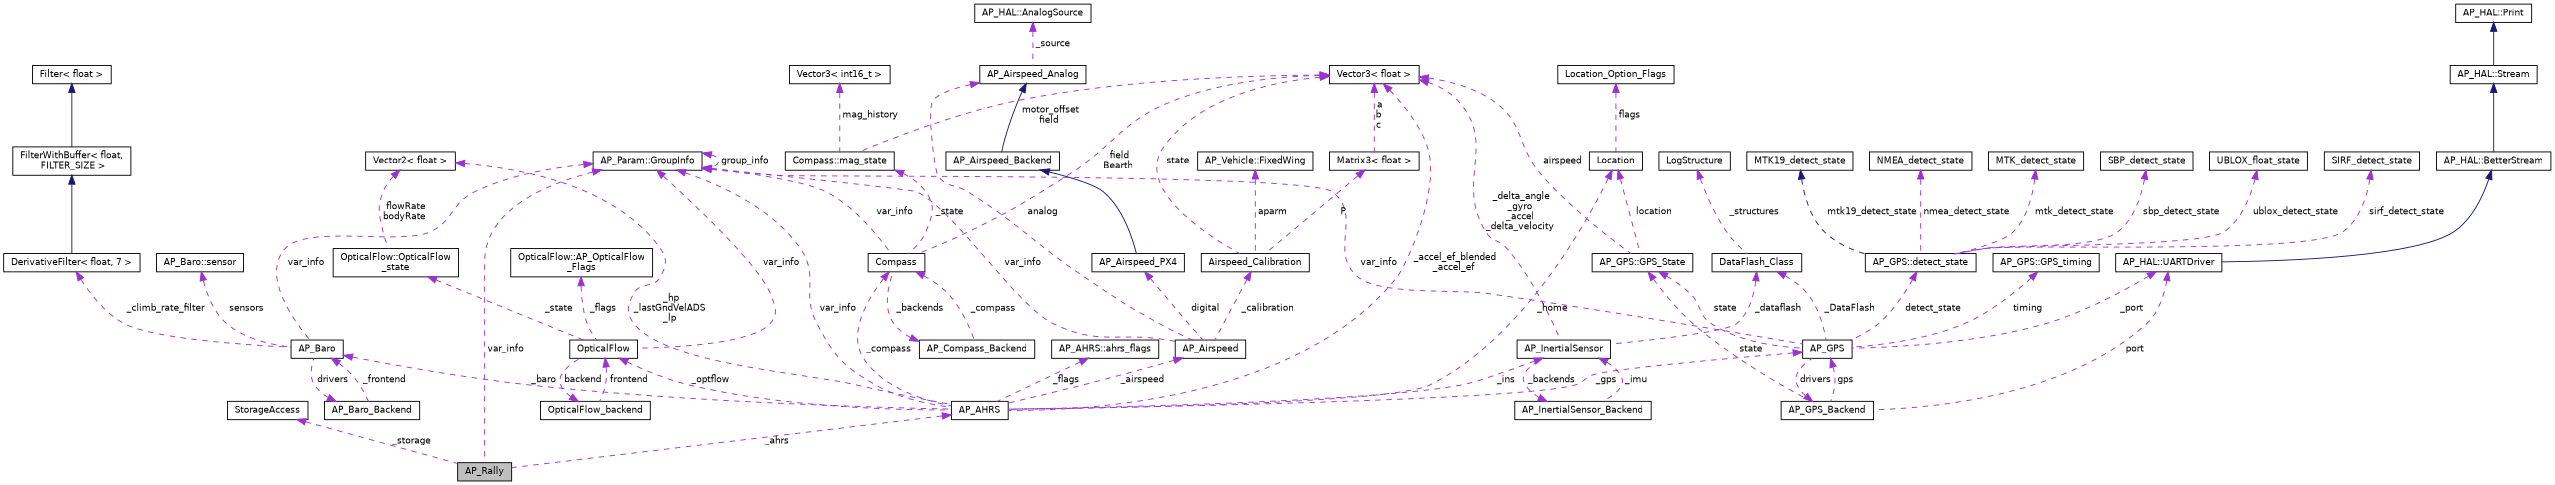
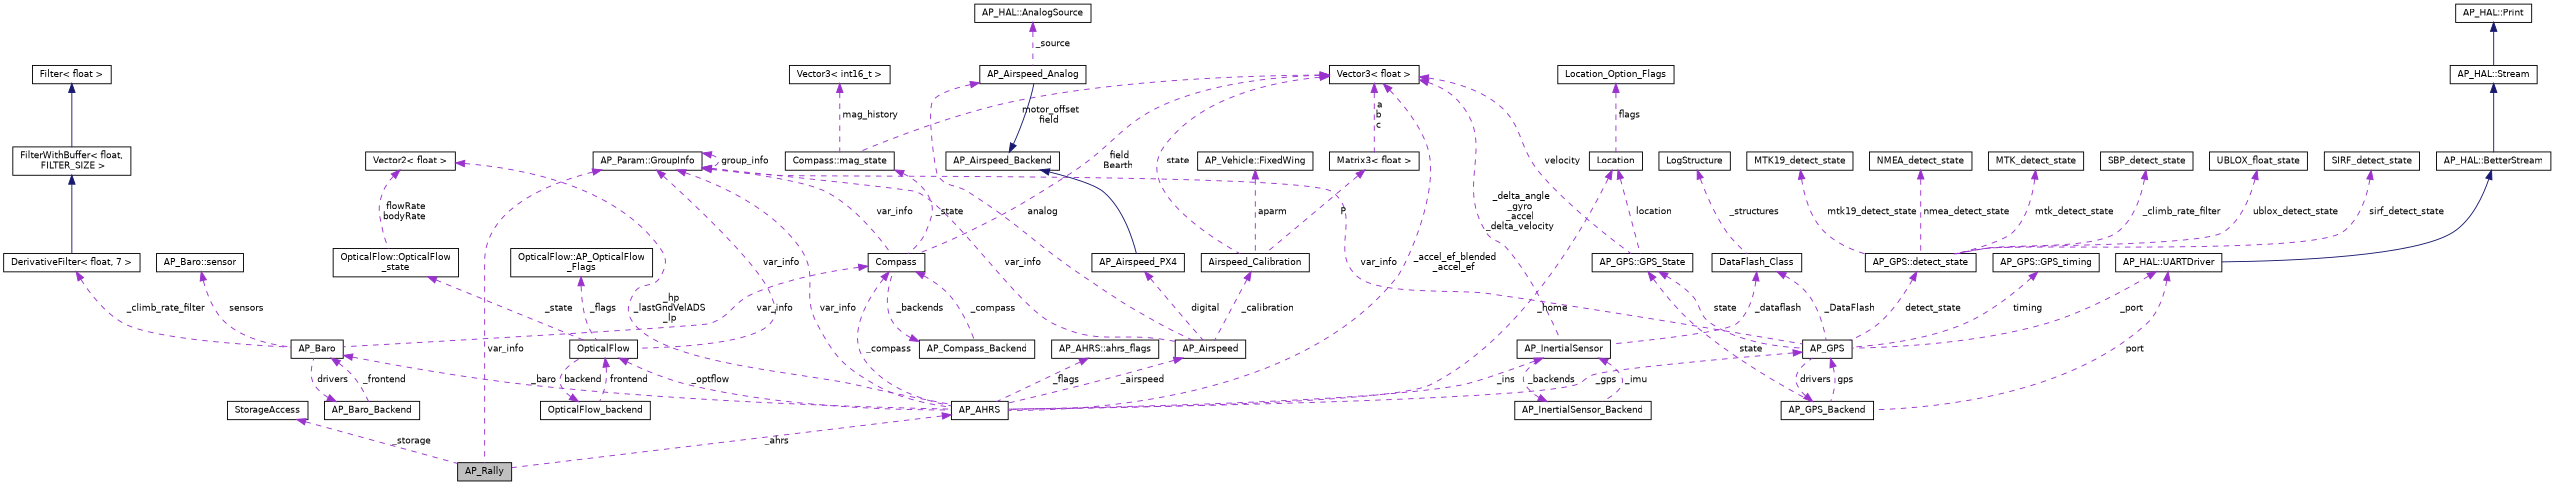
(1010, 122) -> (1025, 114)
(1561, 161) -> (1561, 161)
(2180, 212) -> (2180, 212)
(1821, 228) -> (1821, 228)
(392, 237) -> (608, 331)
